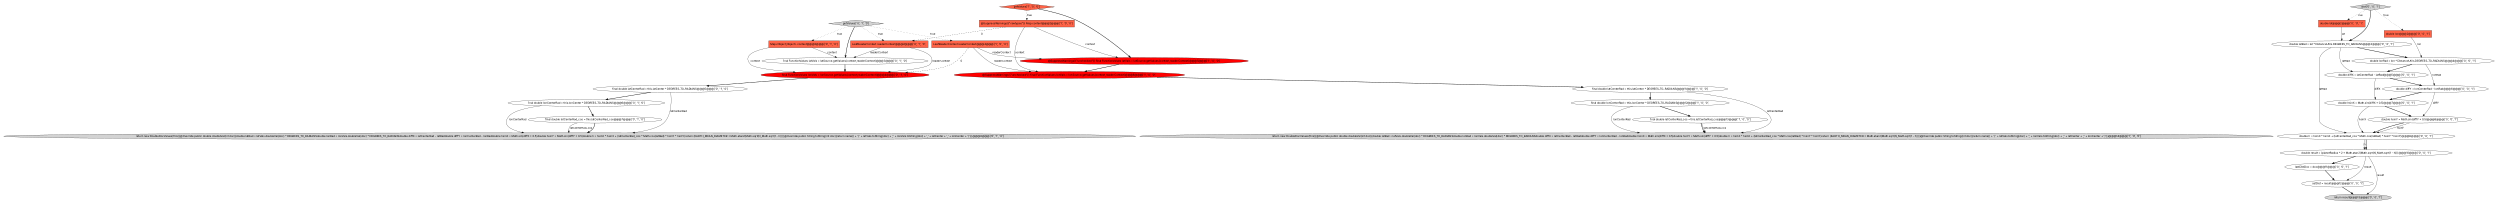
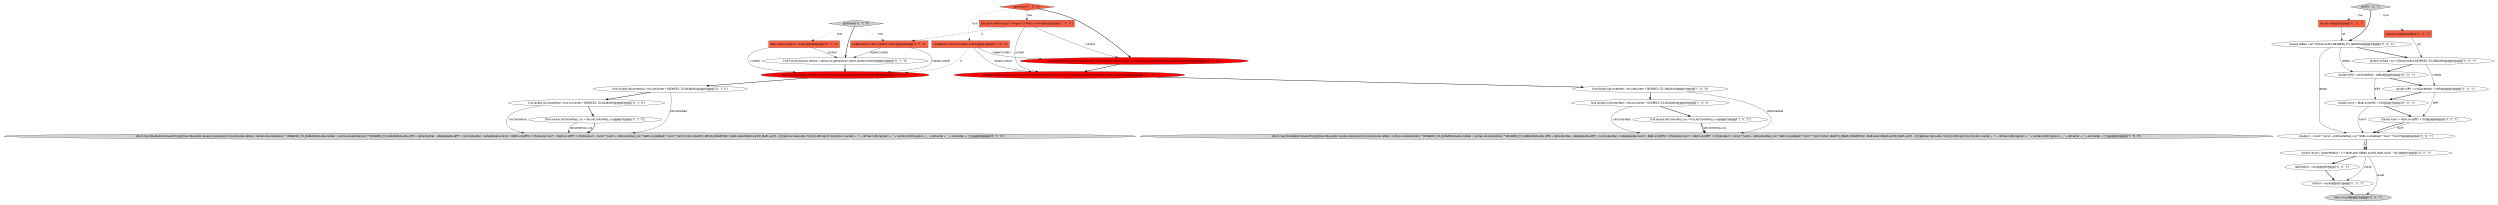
(909, 33) -> (982, 15)
